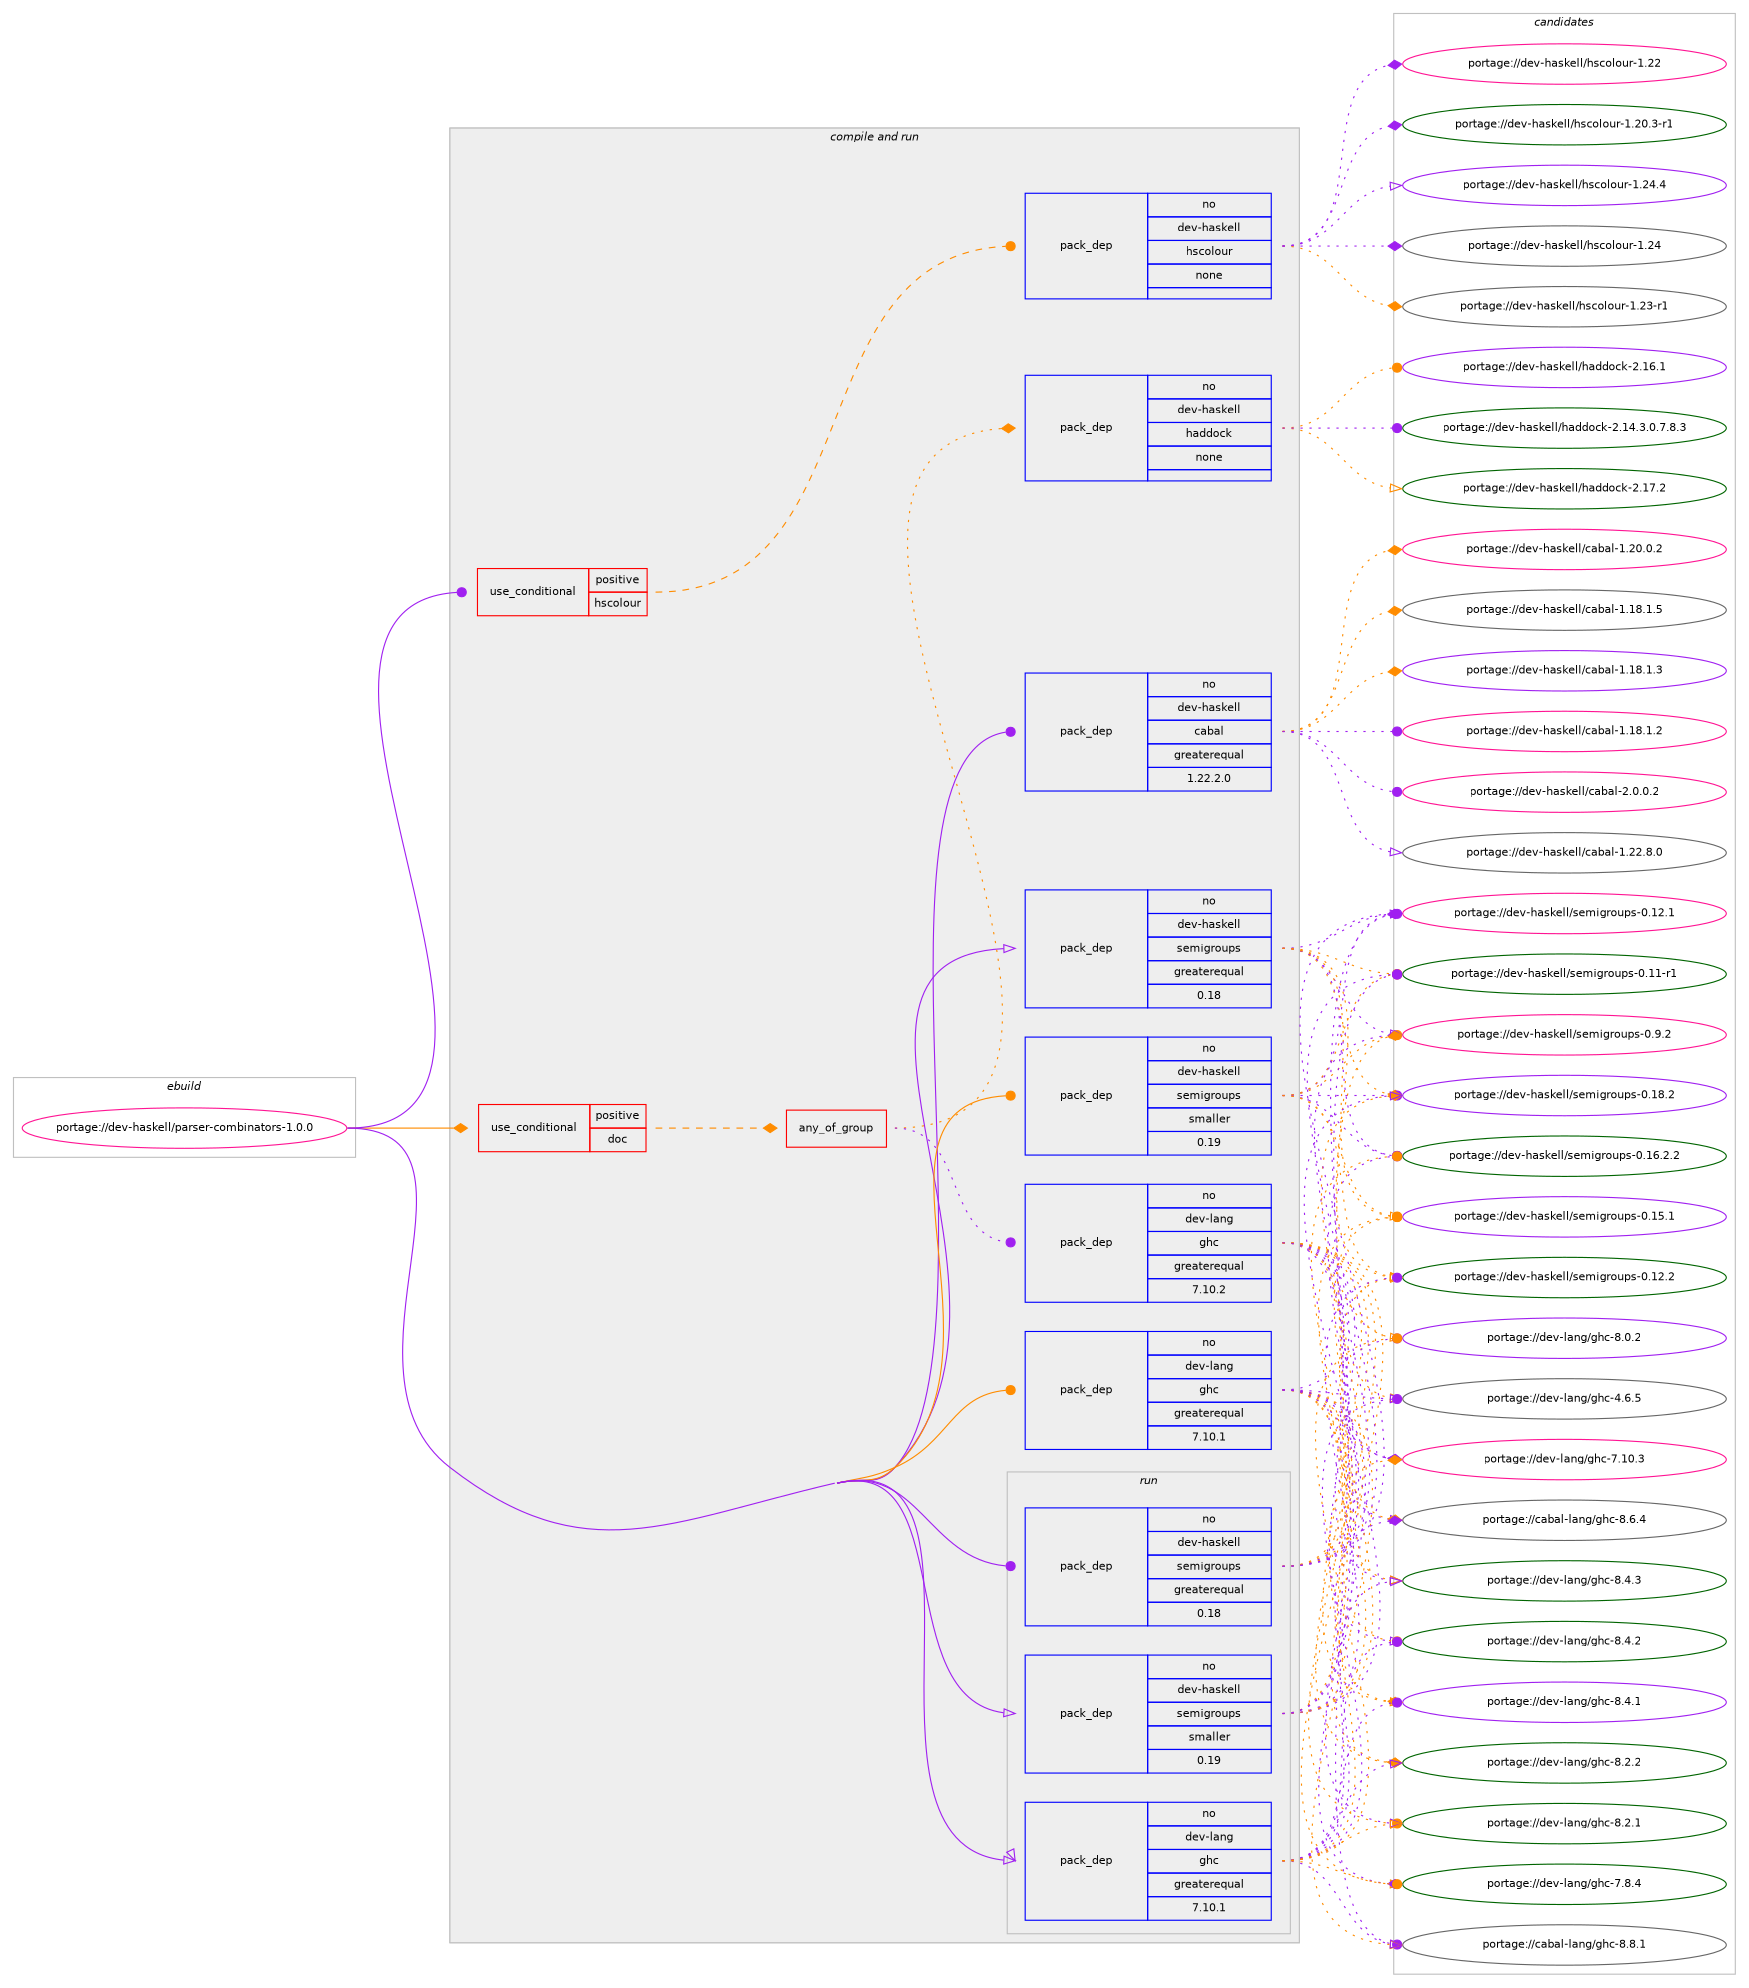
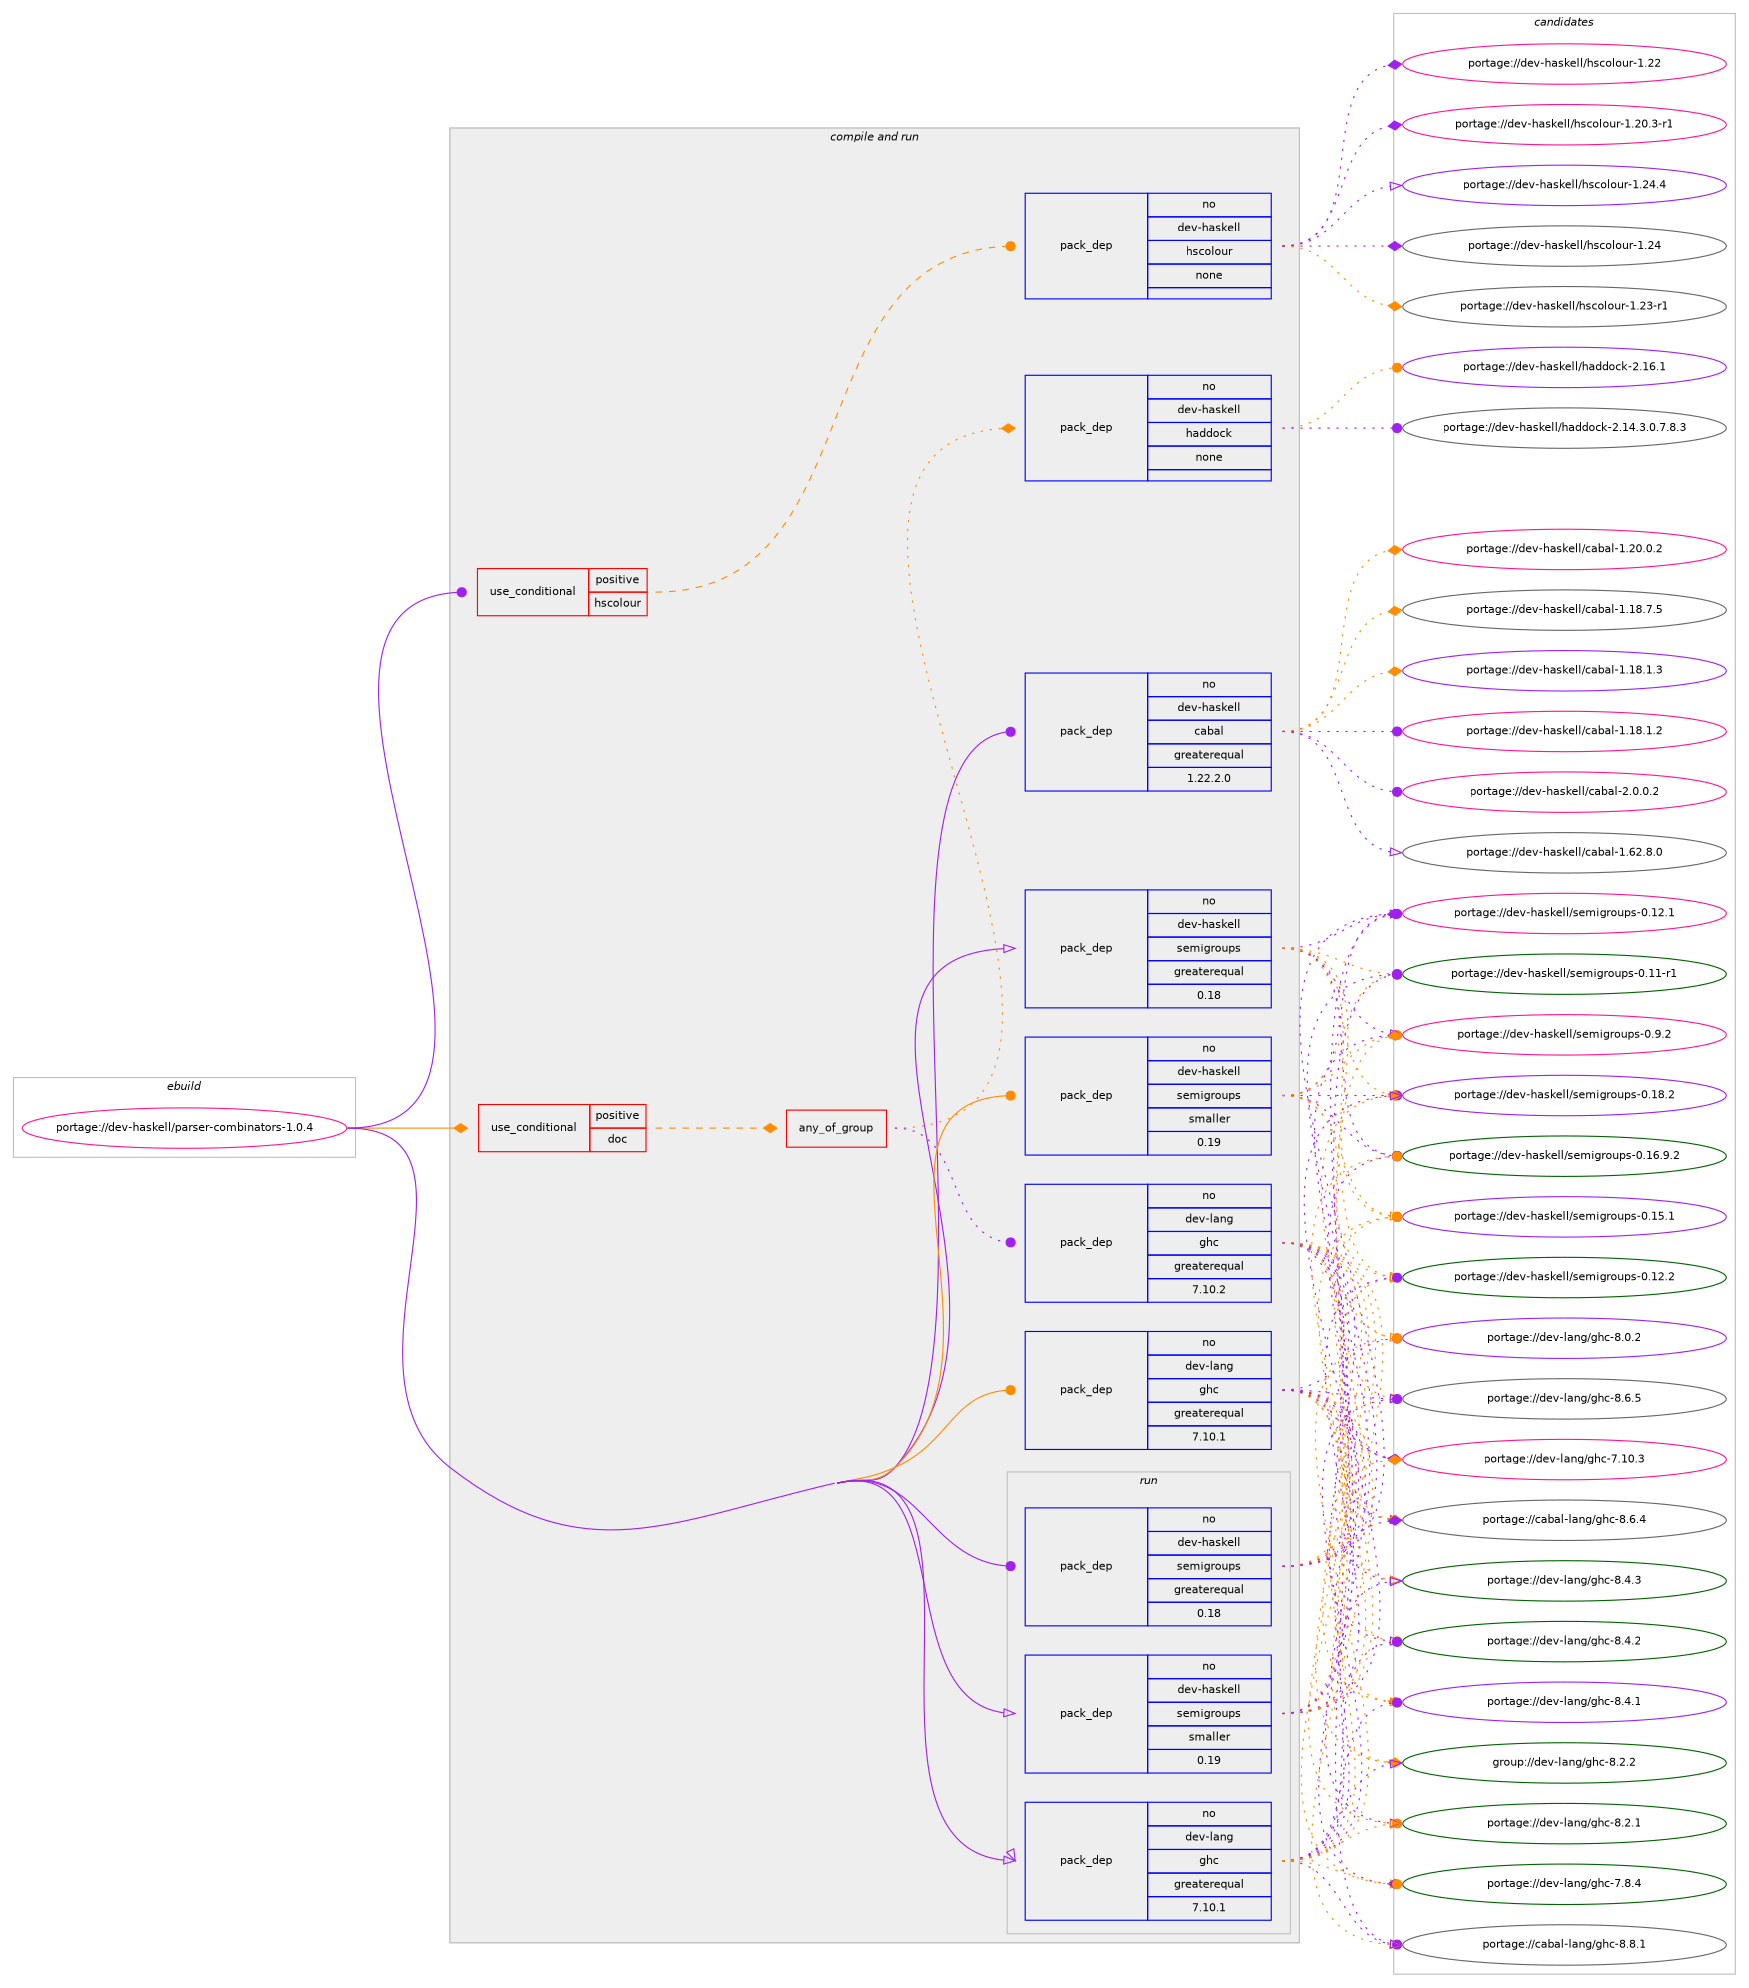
(1565, 125) -> (1565, 125)
(1565, 428) -> (1565, 428)
(1565, 489) -> none
(1565, 610) -> (1565, 610)
(1565, 853) -> (1565, 853)
(185, 1128) -> (185, 1128)
(1565, 1156) -> (1565, 1156)
(1565, 1399) -> (1565, 1399)
(1565, 1763) -> (1565, 1763)
